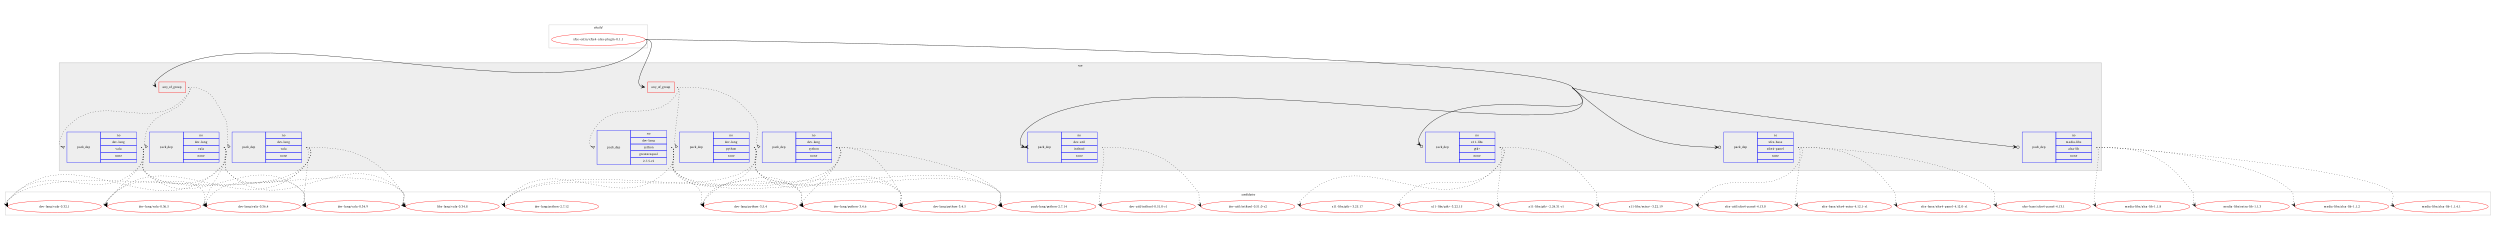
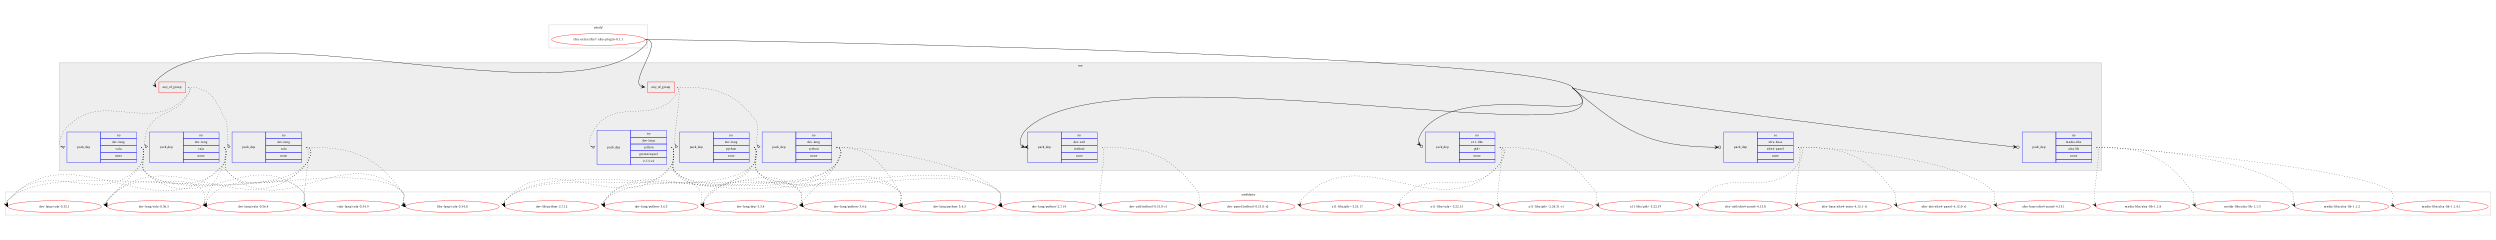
(598, 40) -> (598, 40)
(353, 207) -> (353, 207)
(552, 207) -> (552, 207)
none -> (651, 207)
(751, 207) -> (751, 207)
(1049, 207) -> (1049, 207)
(1248, 207) -> (1248, 207)
(1447, 207) -> (1447, 207)
(1646, 207) -> (1646, 207)
(1944, 207) -> (1944, 207)
(2242, 207) -> (2242, 207)
